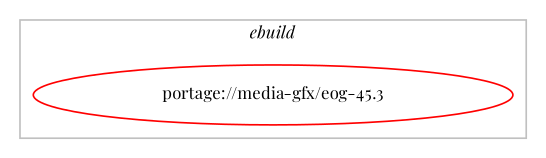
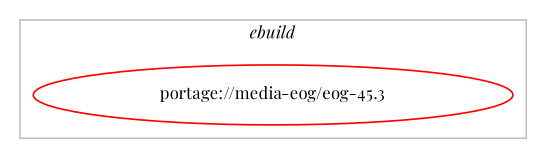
(273, 95) -> (273, 95)
